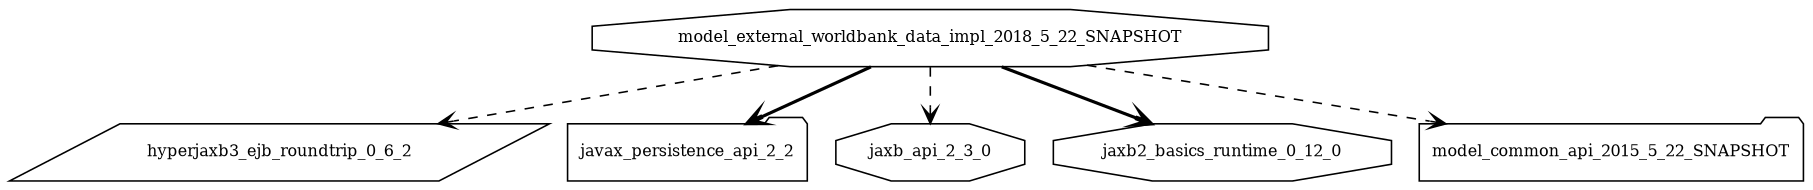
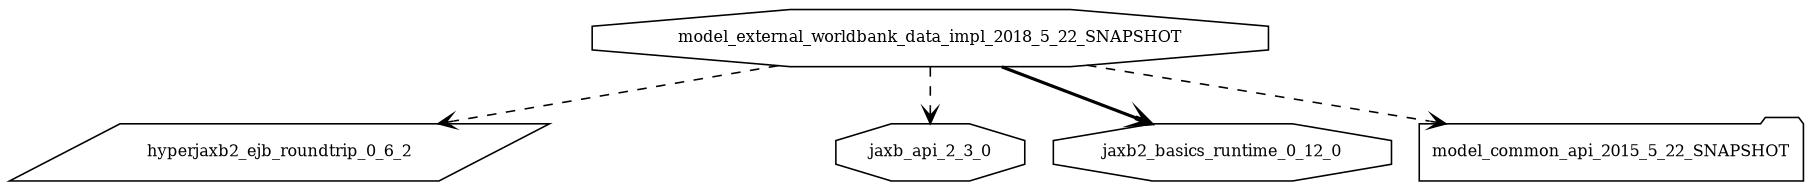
(279, 152) -> (279, 152)
(687, 152) -> none
